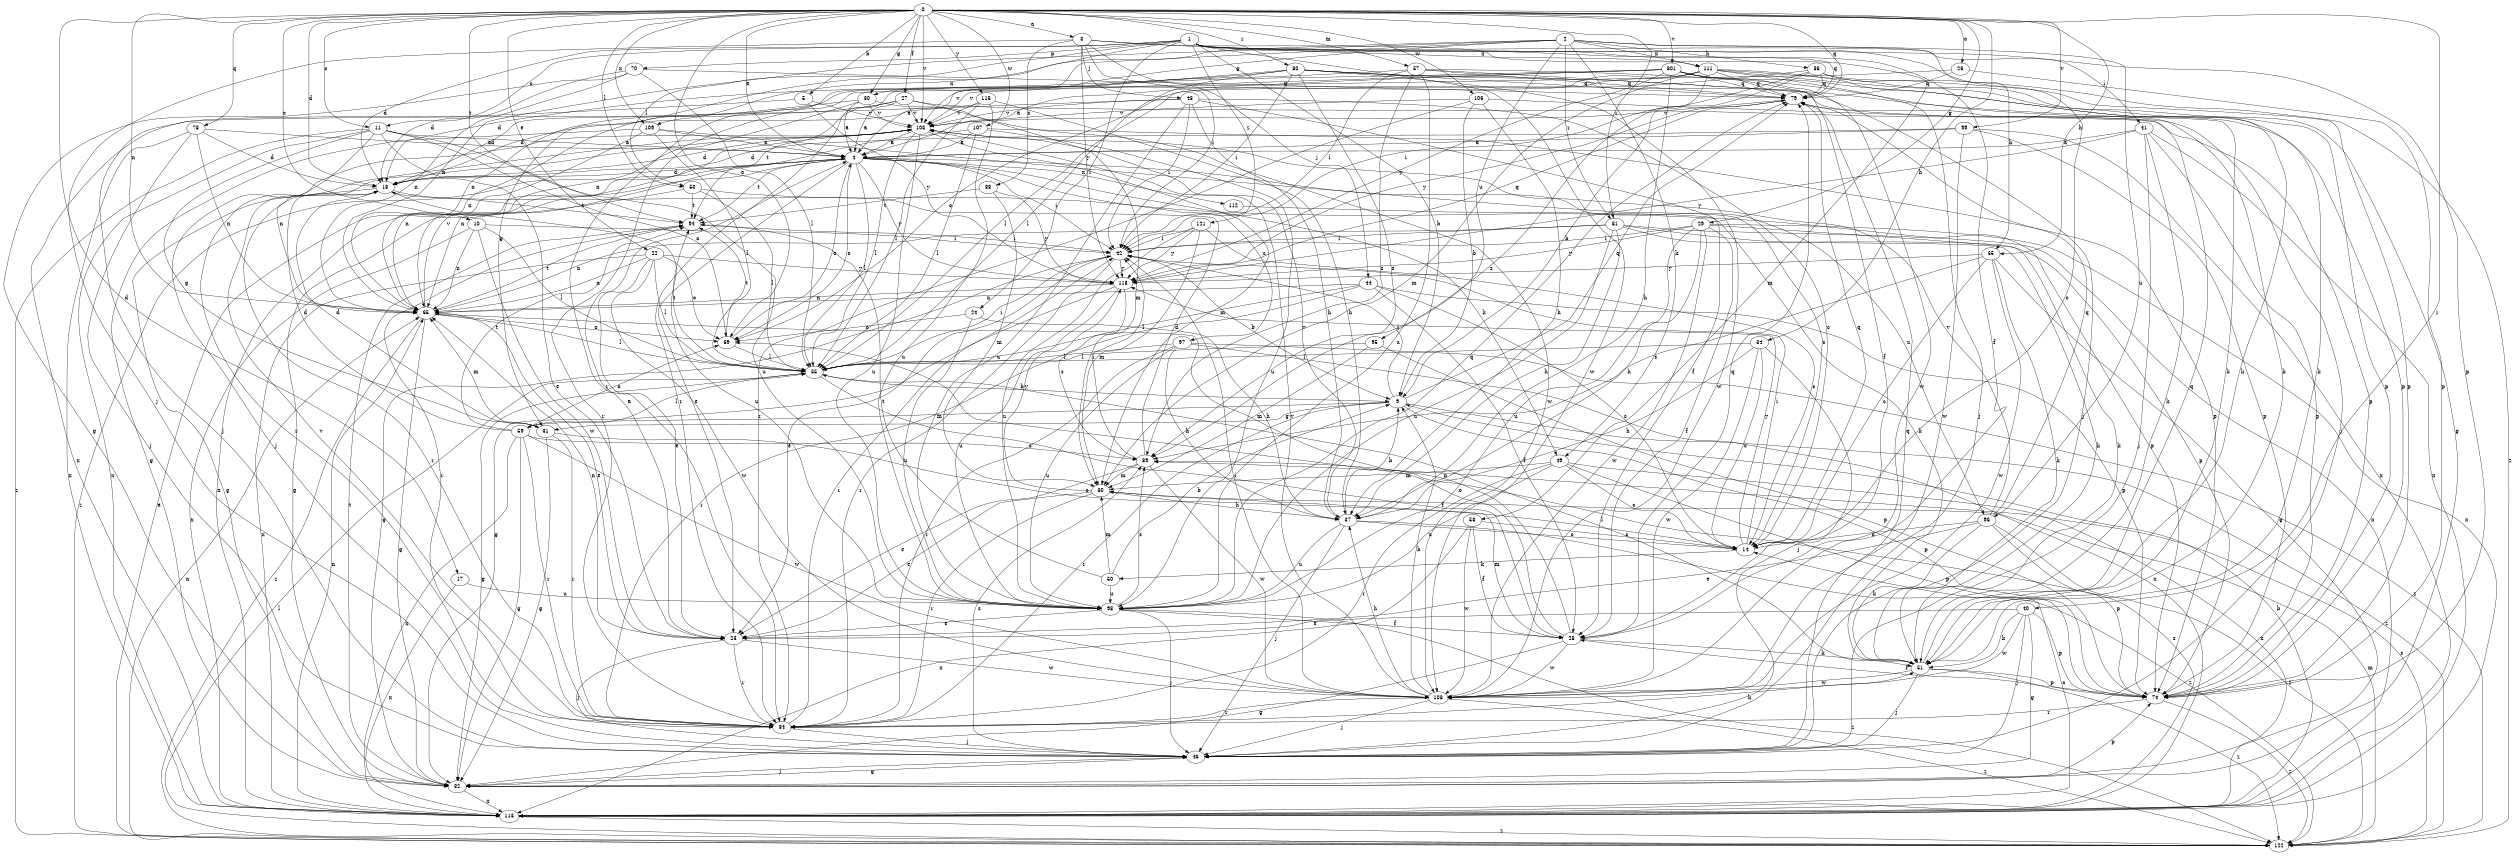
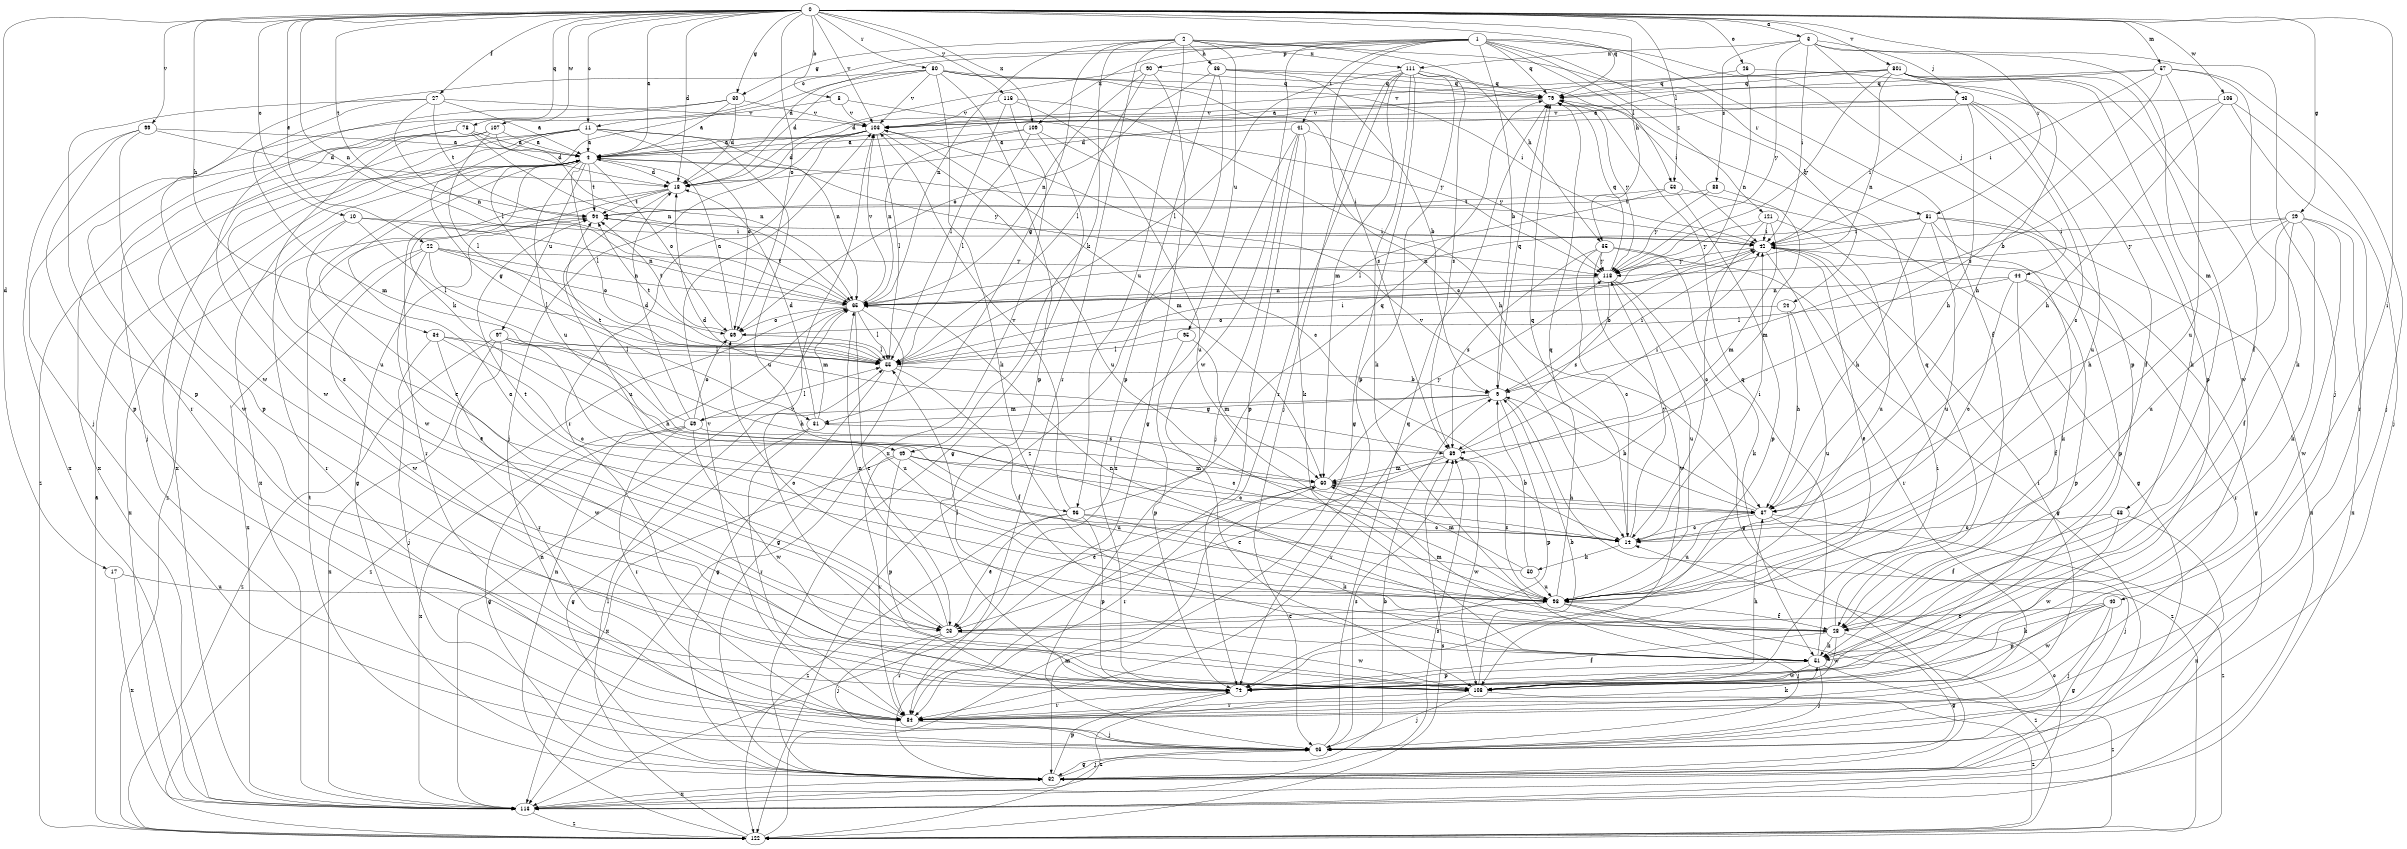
(634, 69) -> (1149, 69)
(804, 99) -> (839, 99)
(1233, 206) -> none
(1865, 671) -> (1539, 661)
